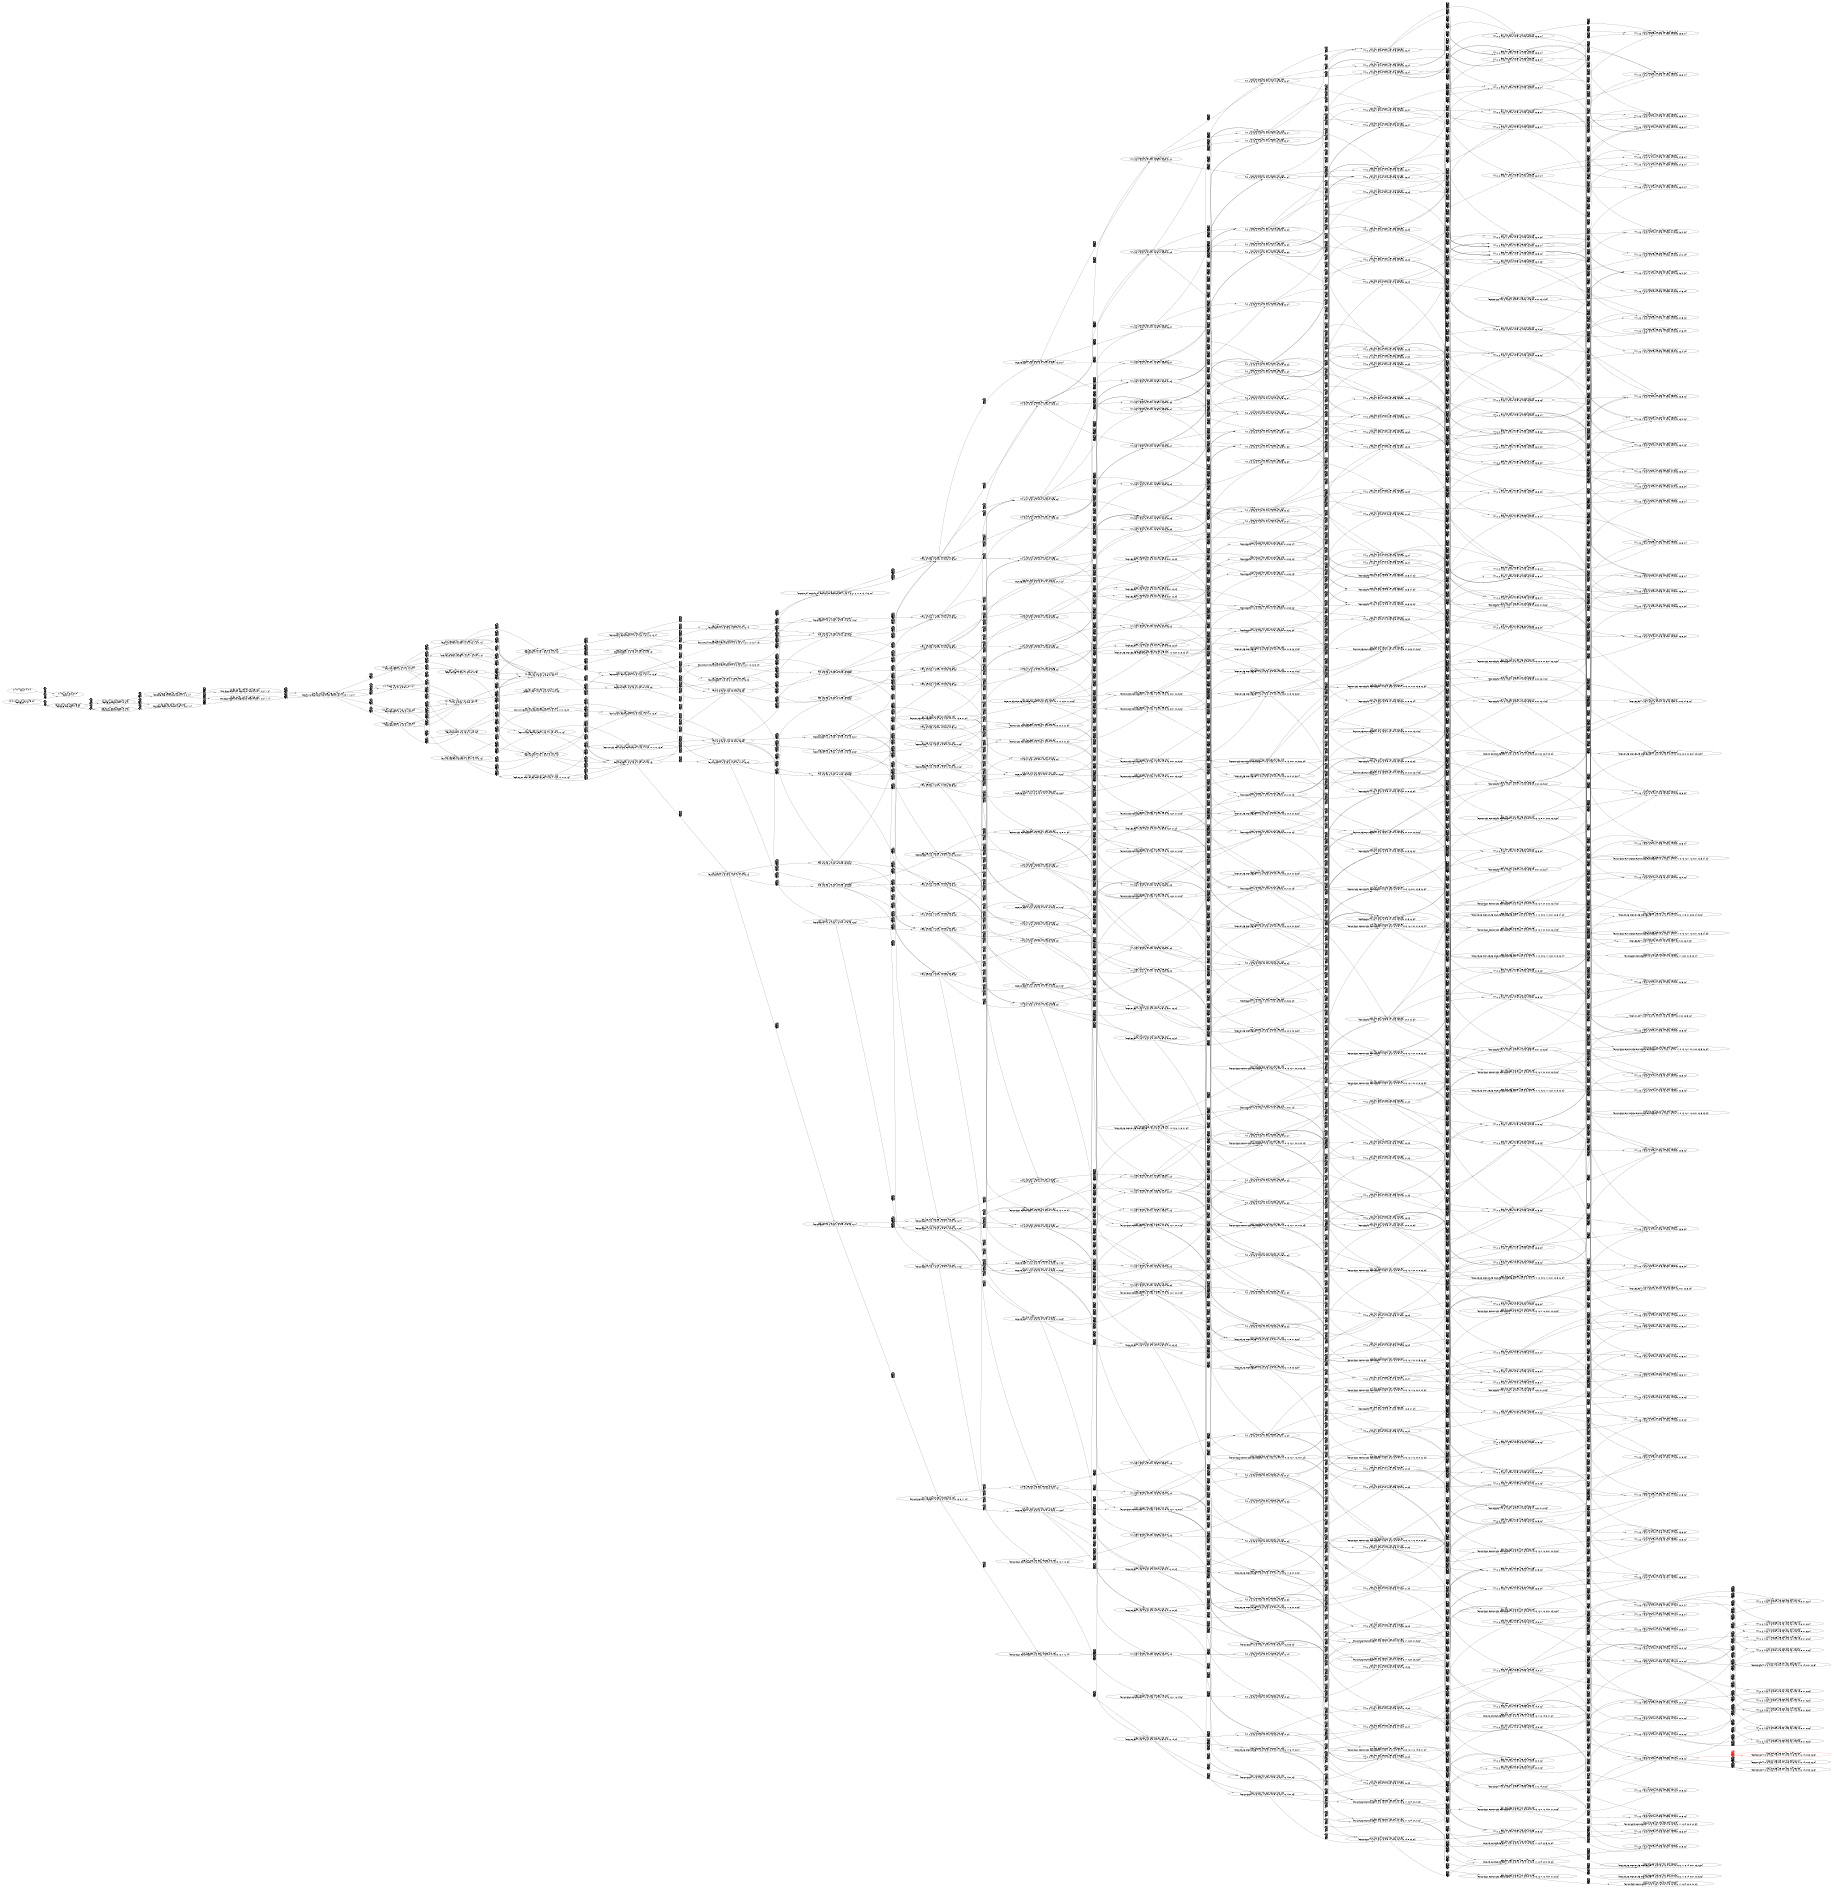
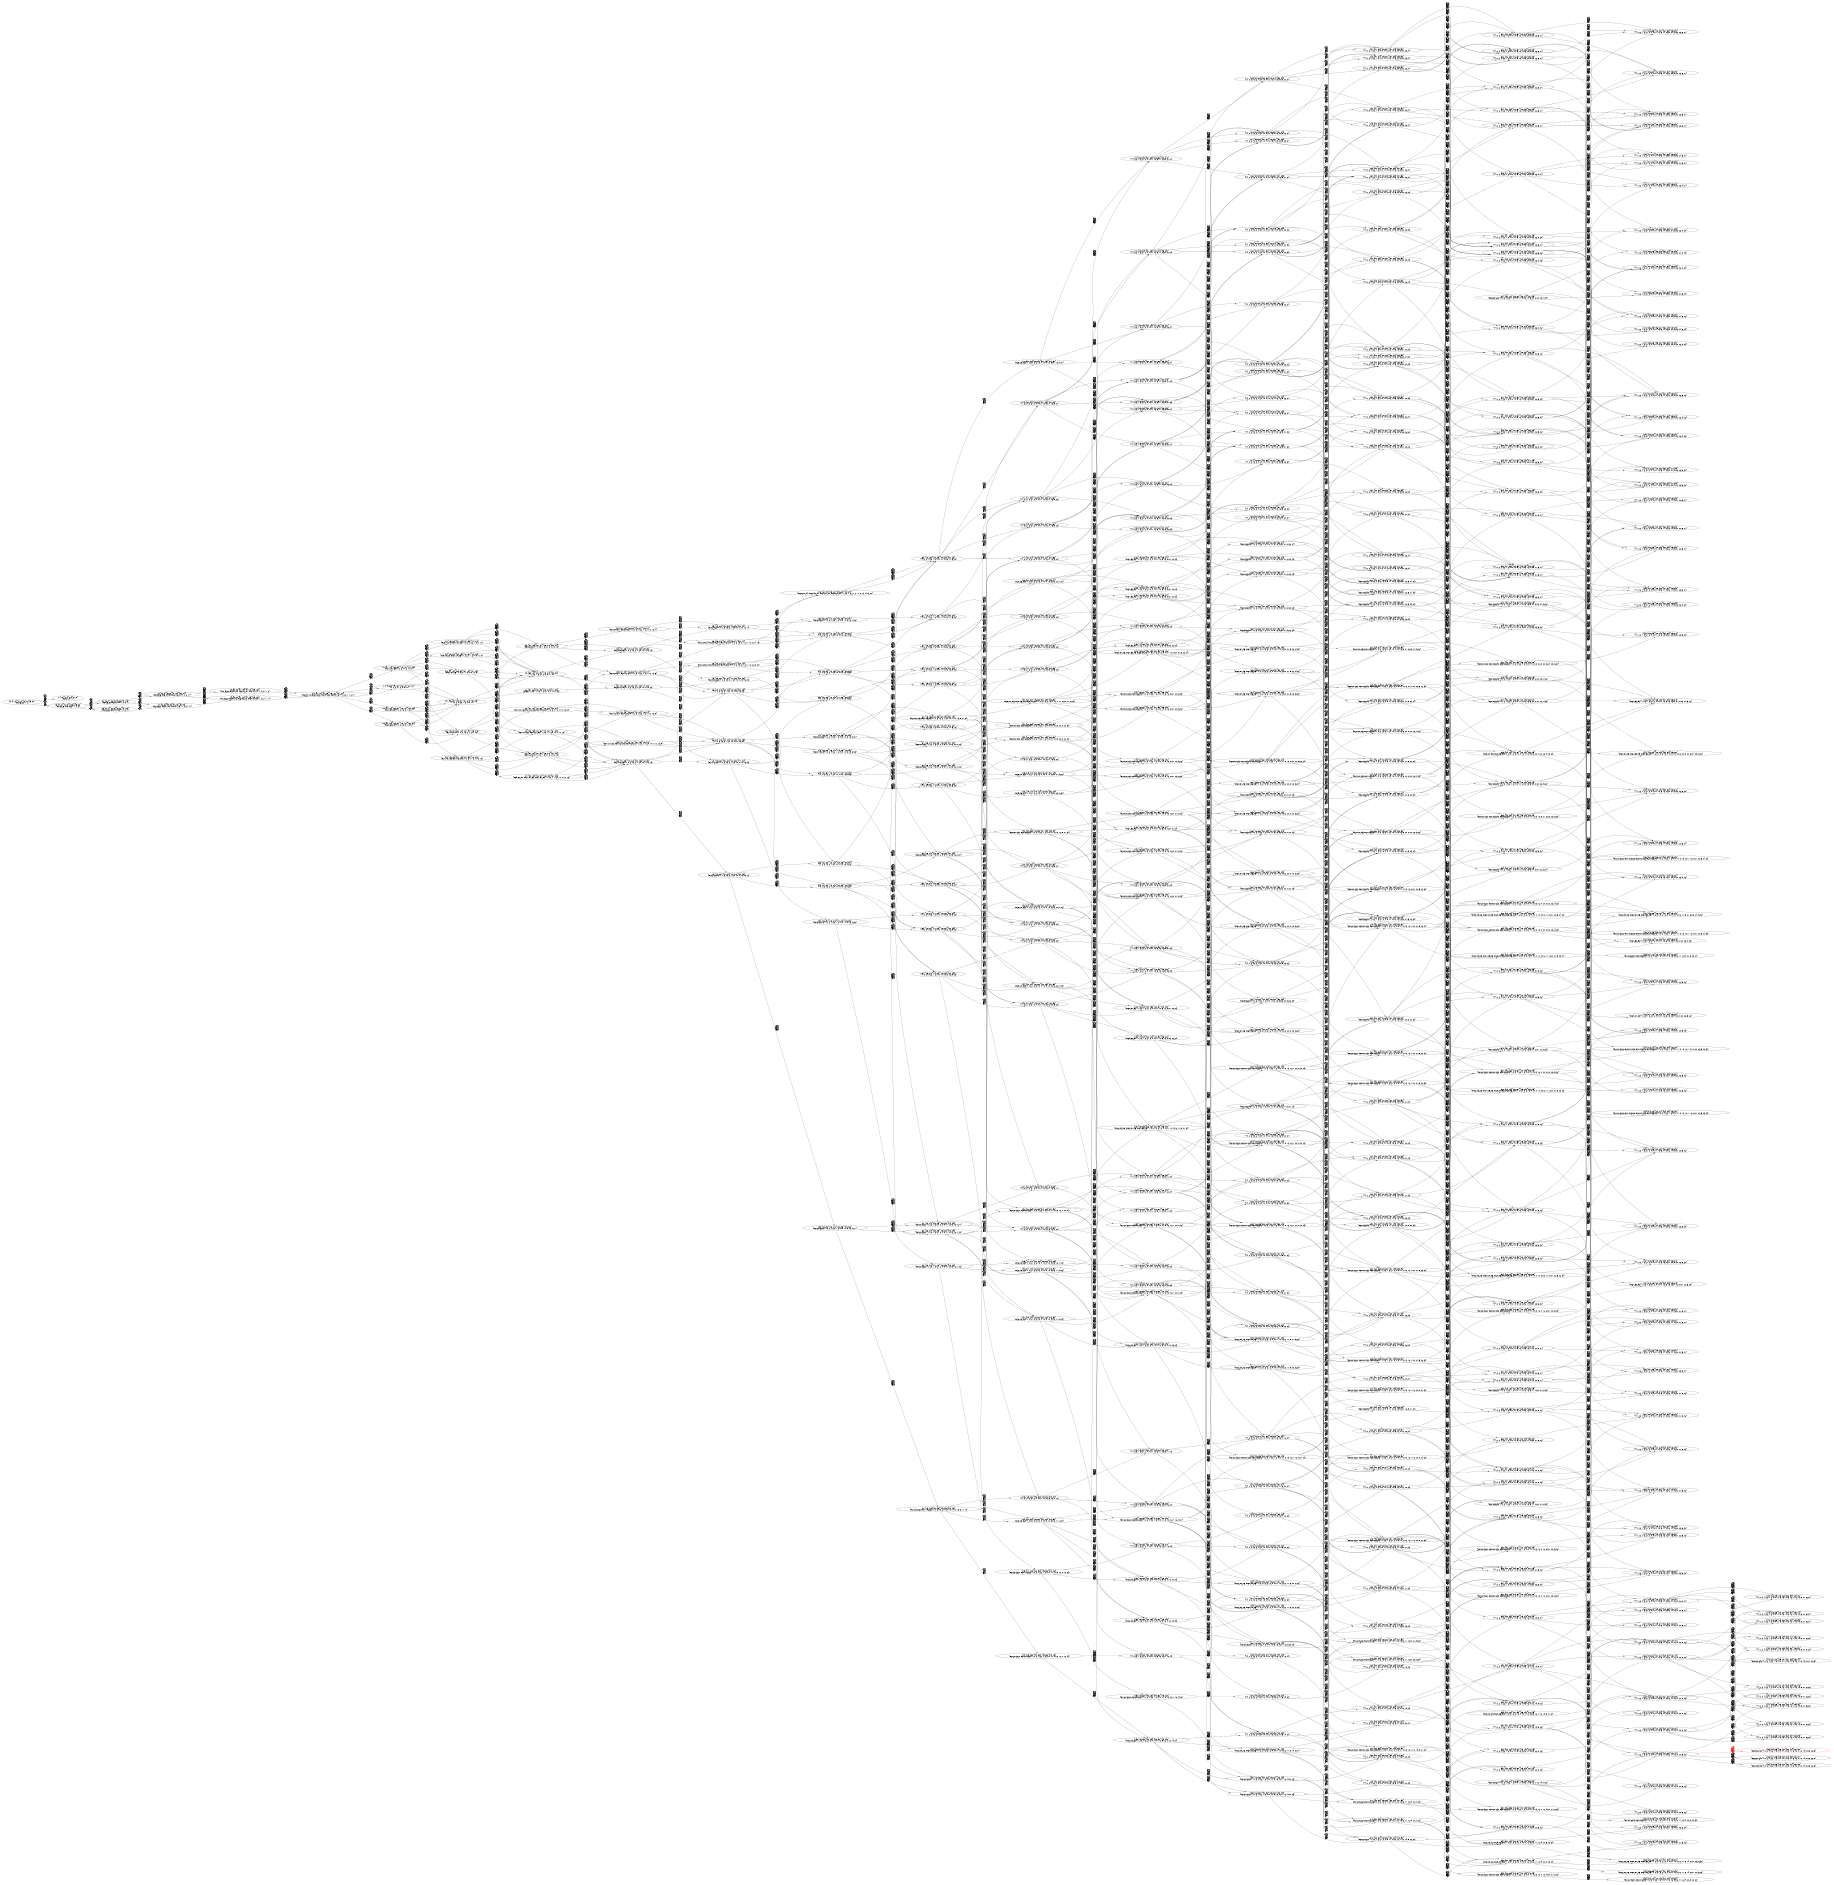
(22, 691) -> none
